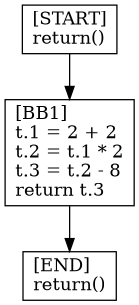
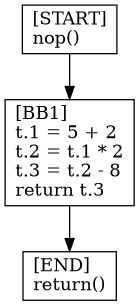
(70, 29) -> (70, 29)
(70, 153) -> (70, 153)
